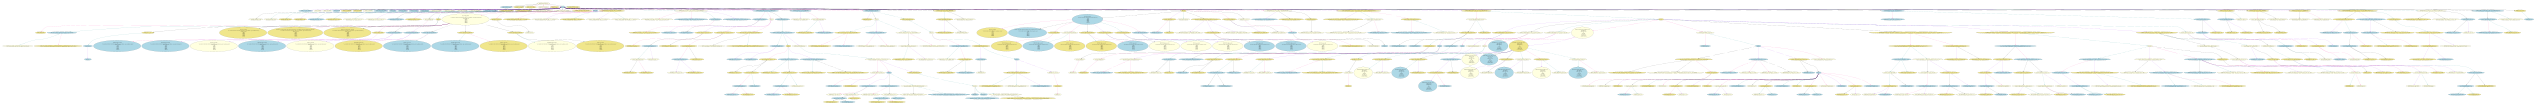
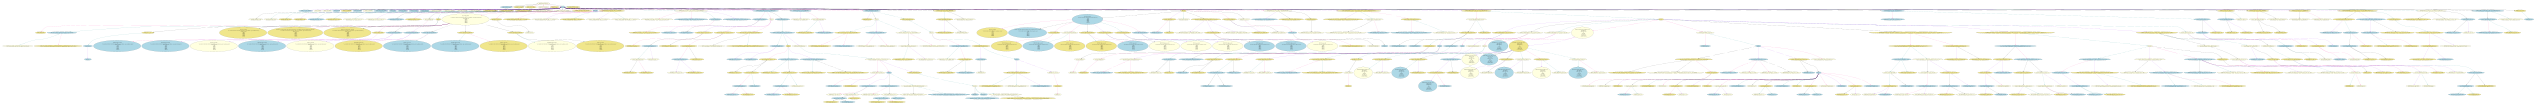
(357, 11) -> (357, 11)
(490, 11) -> (490, 11)
